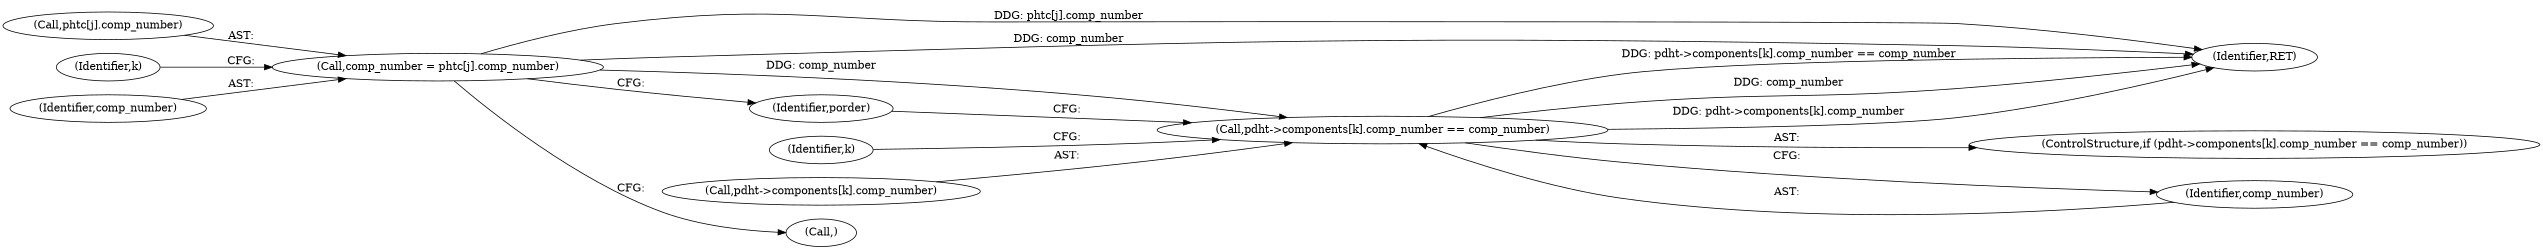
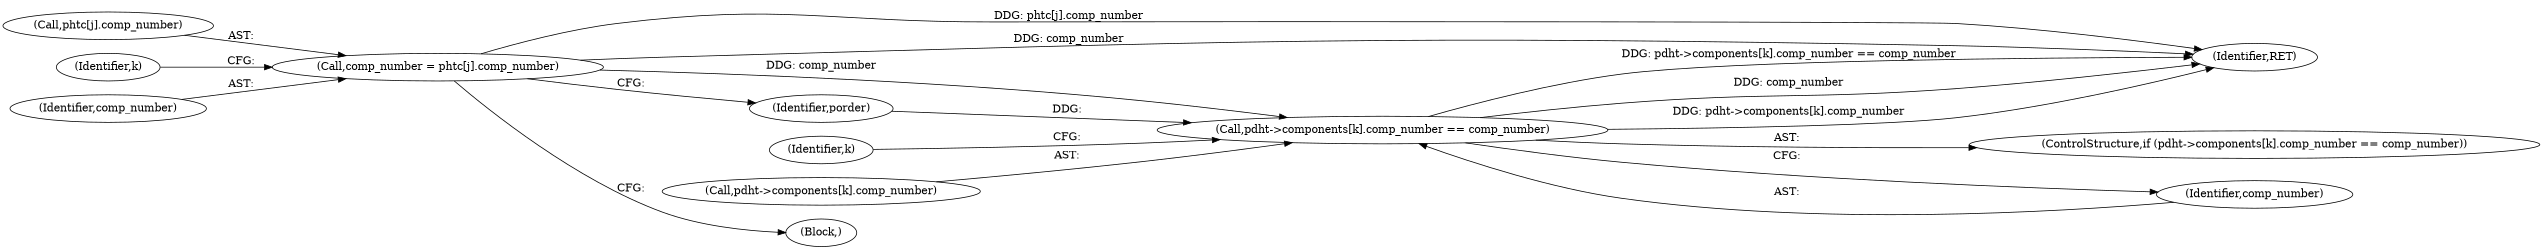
(1069, 110) -> (1069, 110)
(821, 233) -> (821, 233)
